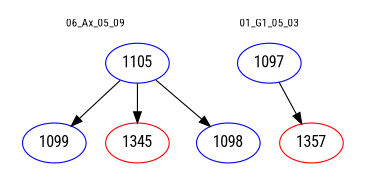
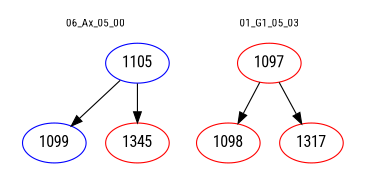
(96, 24) -> (96, 24)
(269, 63) -> (269, 63)
(171, 93) -> (252, 98)
(228, 143) -> (228, 143)
(311, 143) -> (311, 143)
